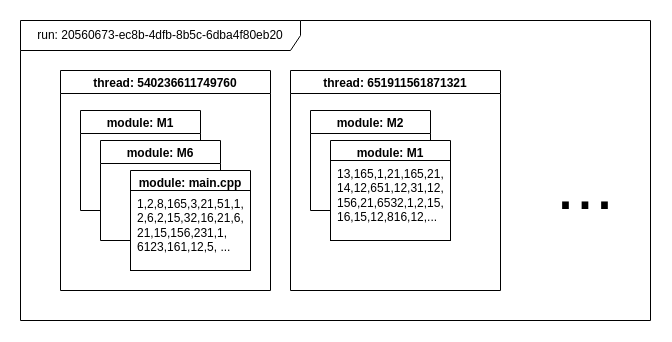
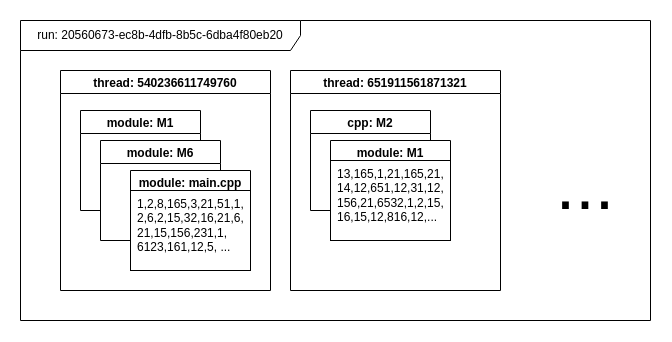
(370, 123) -> (370, 123)
